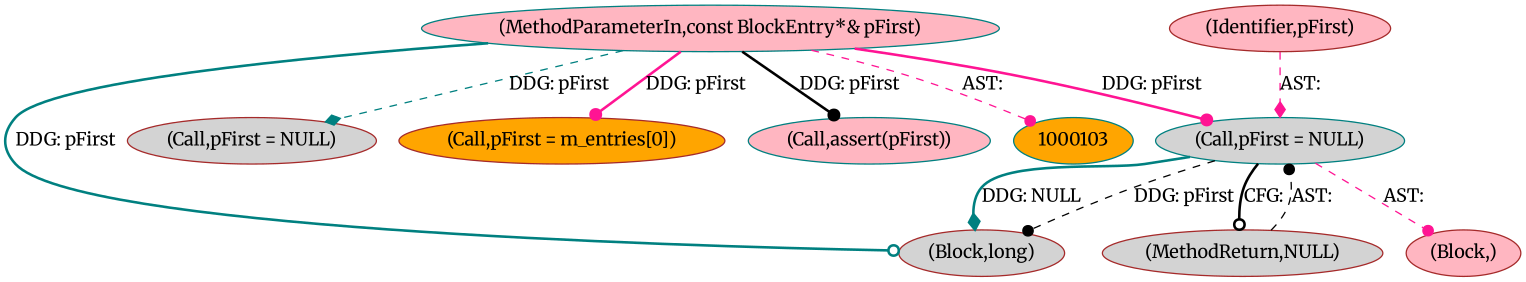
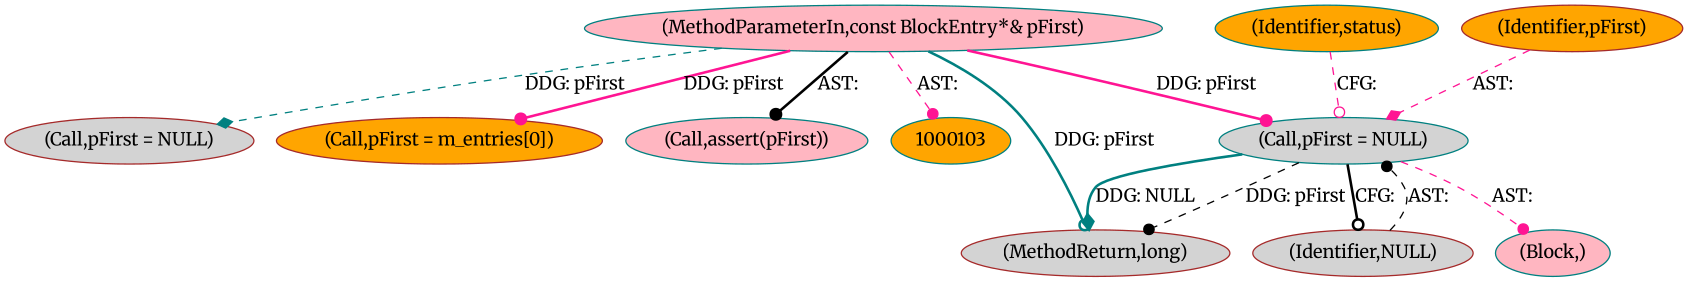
(1280, 28) -> (1572, 28)
none -> (1327, 28)
(850, 85) -> (840, 85)
(982, 253) -> (1096, 253)
(1243, 253) -> (1363, 253)
(1463, 253) -> (1553, 253)
